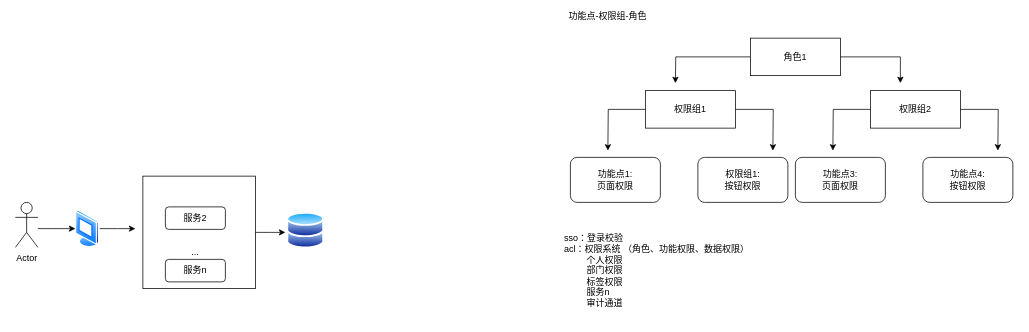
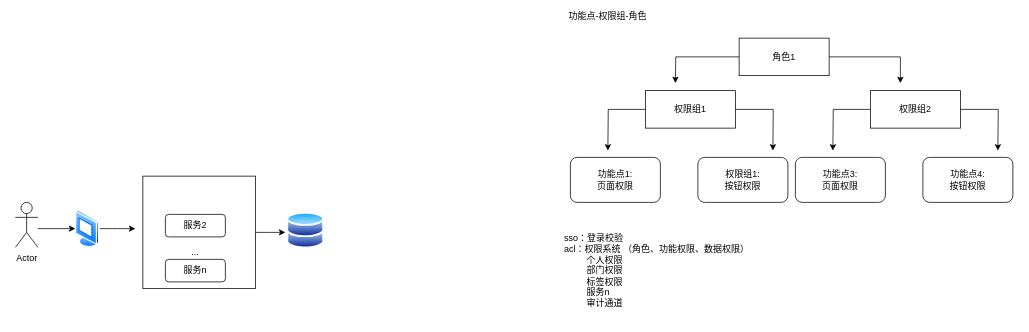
(795, 57) -> (784, 57)
(195, 218) -> (195, 225)
